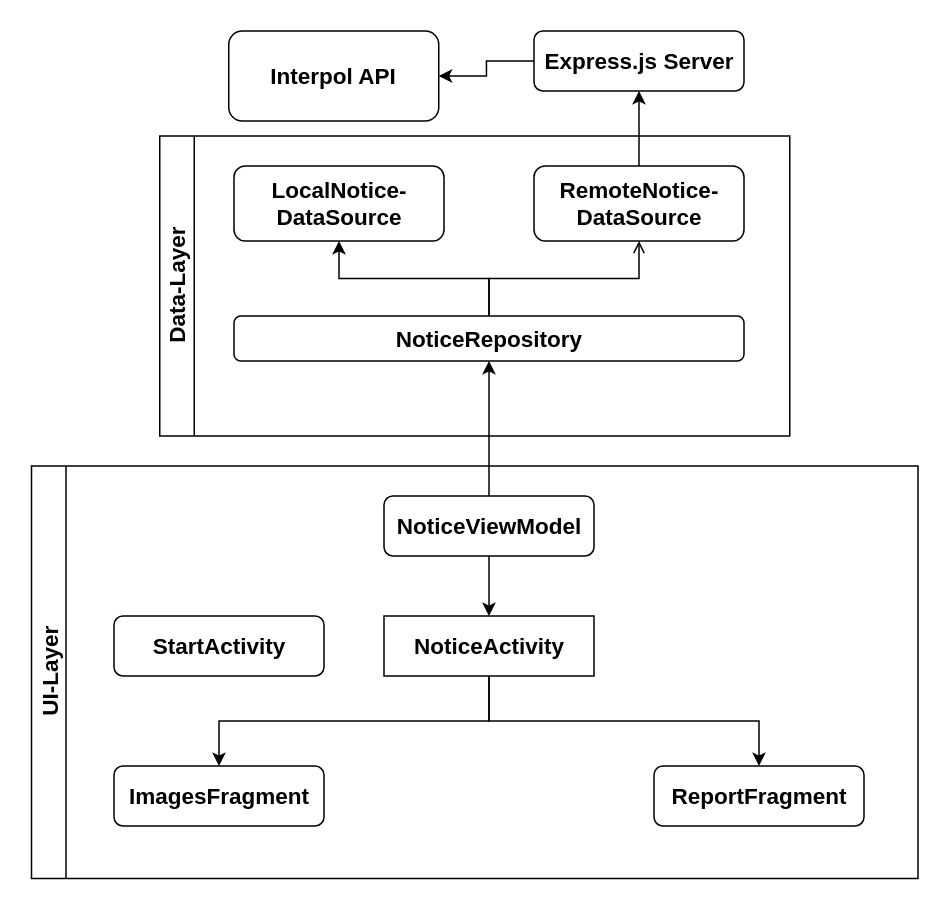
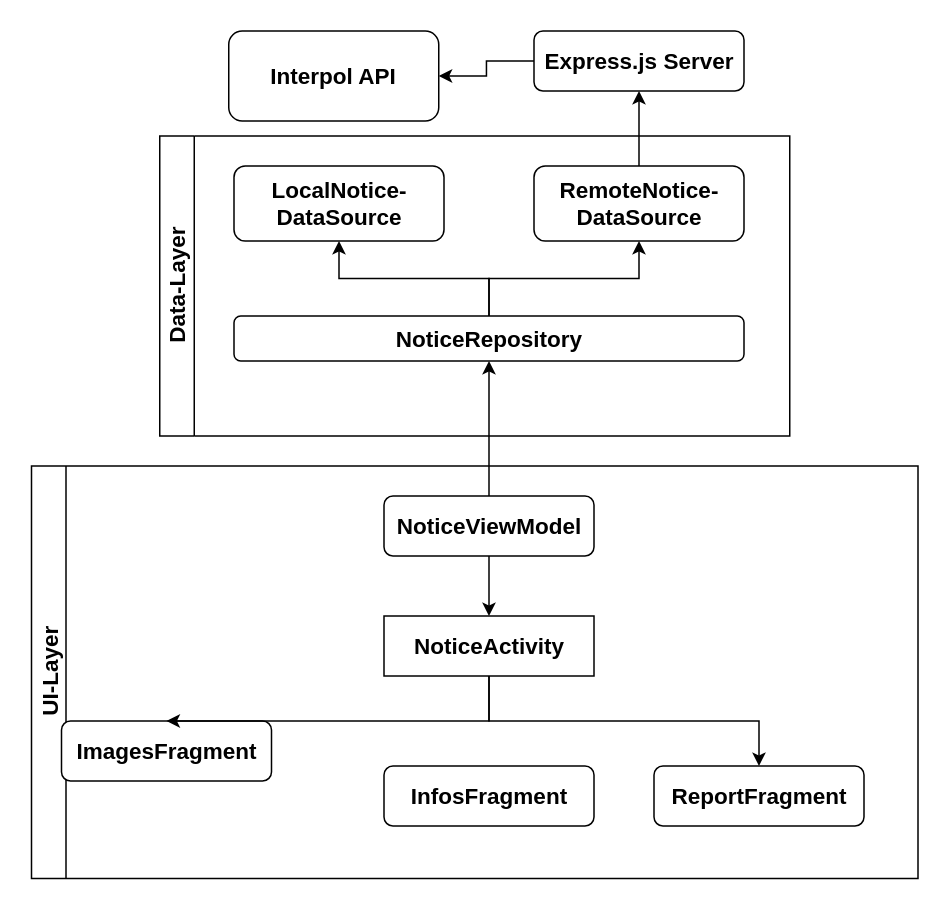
(639, 250) -> (639, 252)
(219, 646) -> none
(219, 796) -> (167, 751)
none -> (489, 796)
